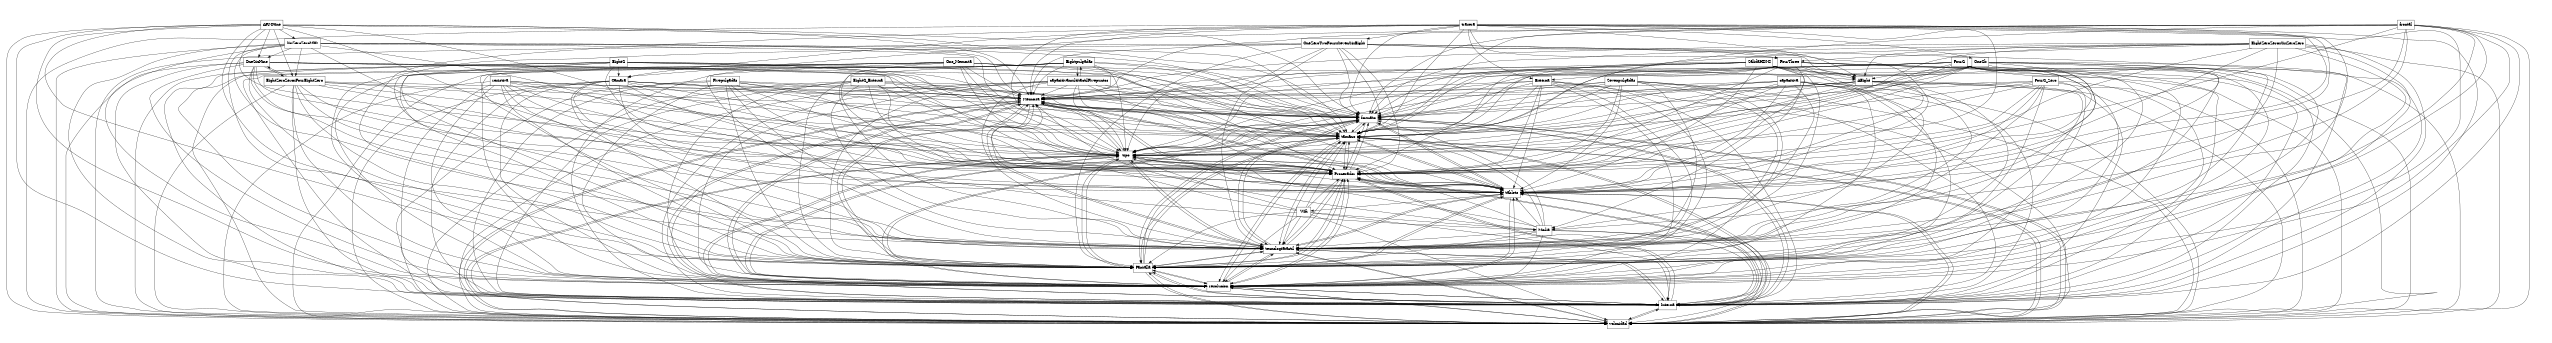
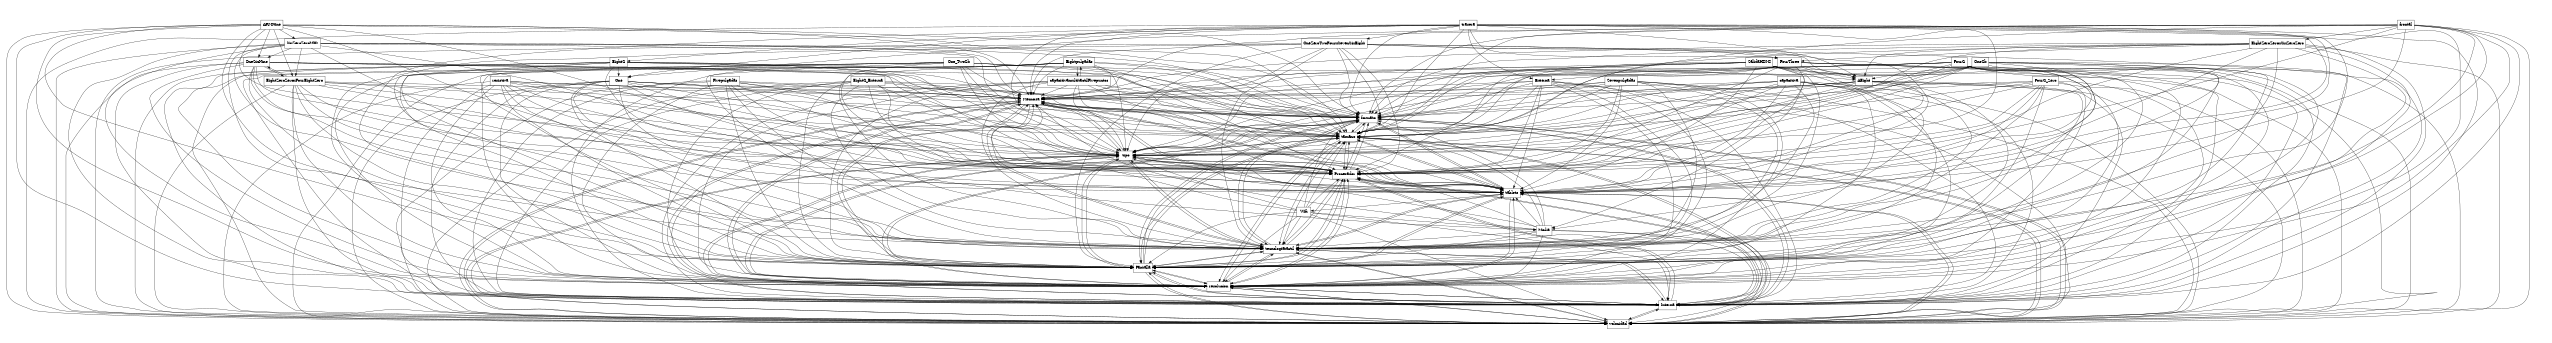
(1724, 34) -> (1024, 36)
(959, 62) -> (959, 62)
(619, 81) -> (619, 81)
none -> (1315, 166)
(1987, 191) -> (2353, 33)
(471, 305) -> none
